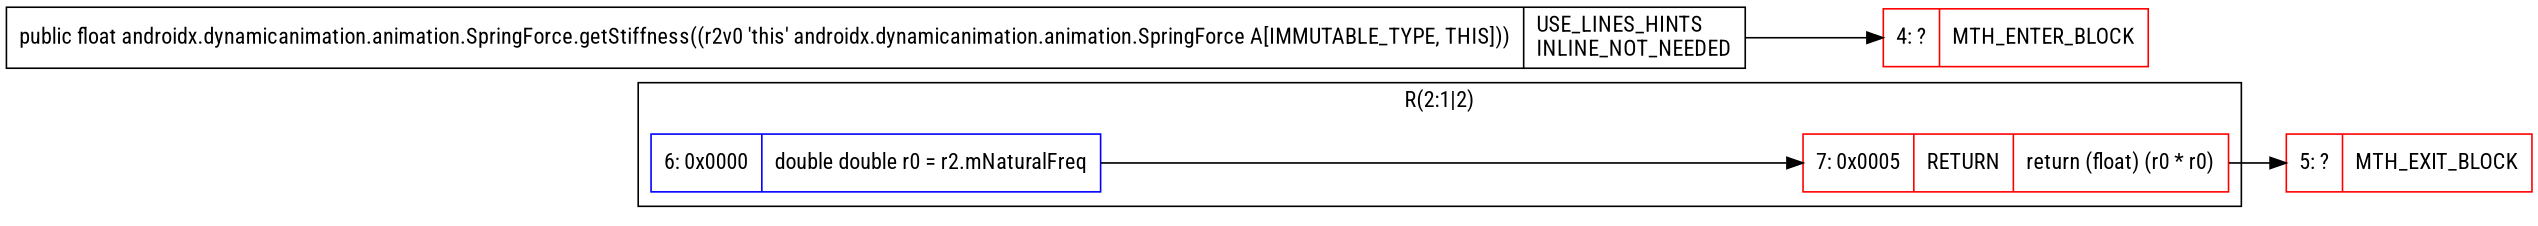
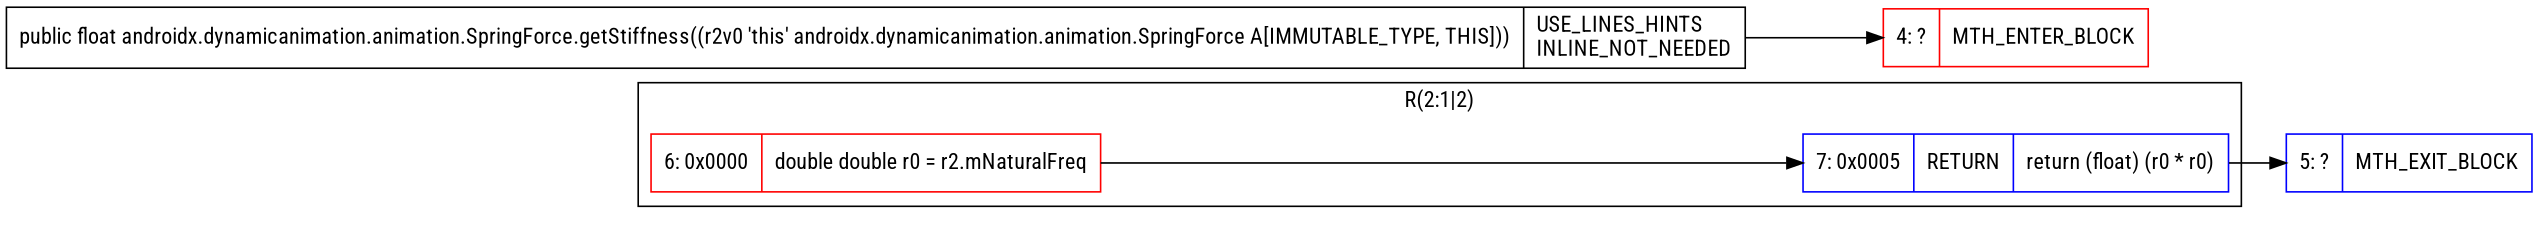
(876, 163) -> (876, 163)
(2016, 163) -> (2016, 163)
(2409, 163) -> (2409, 163)
